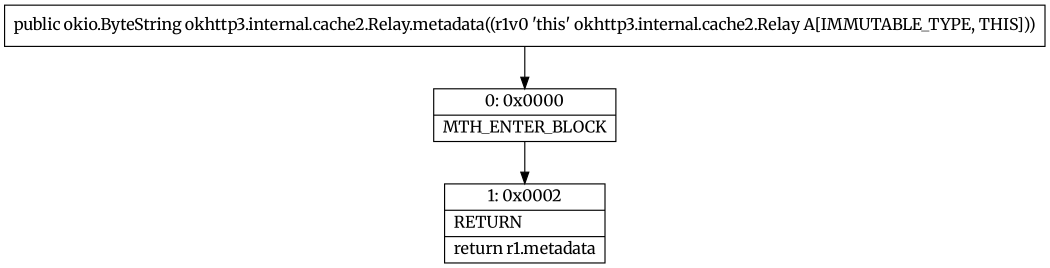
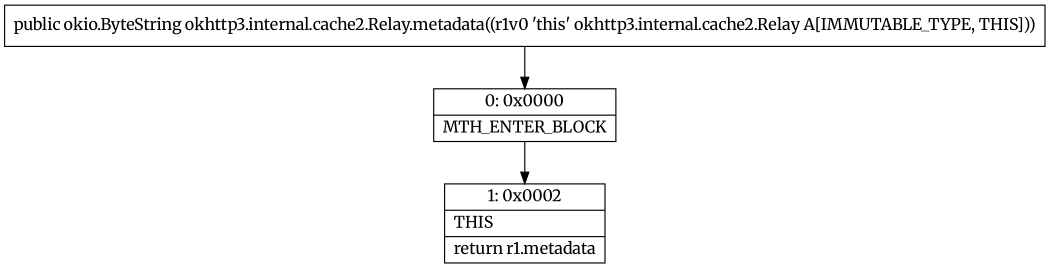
(488, 223) -> (474, 223)
